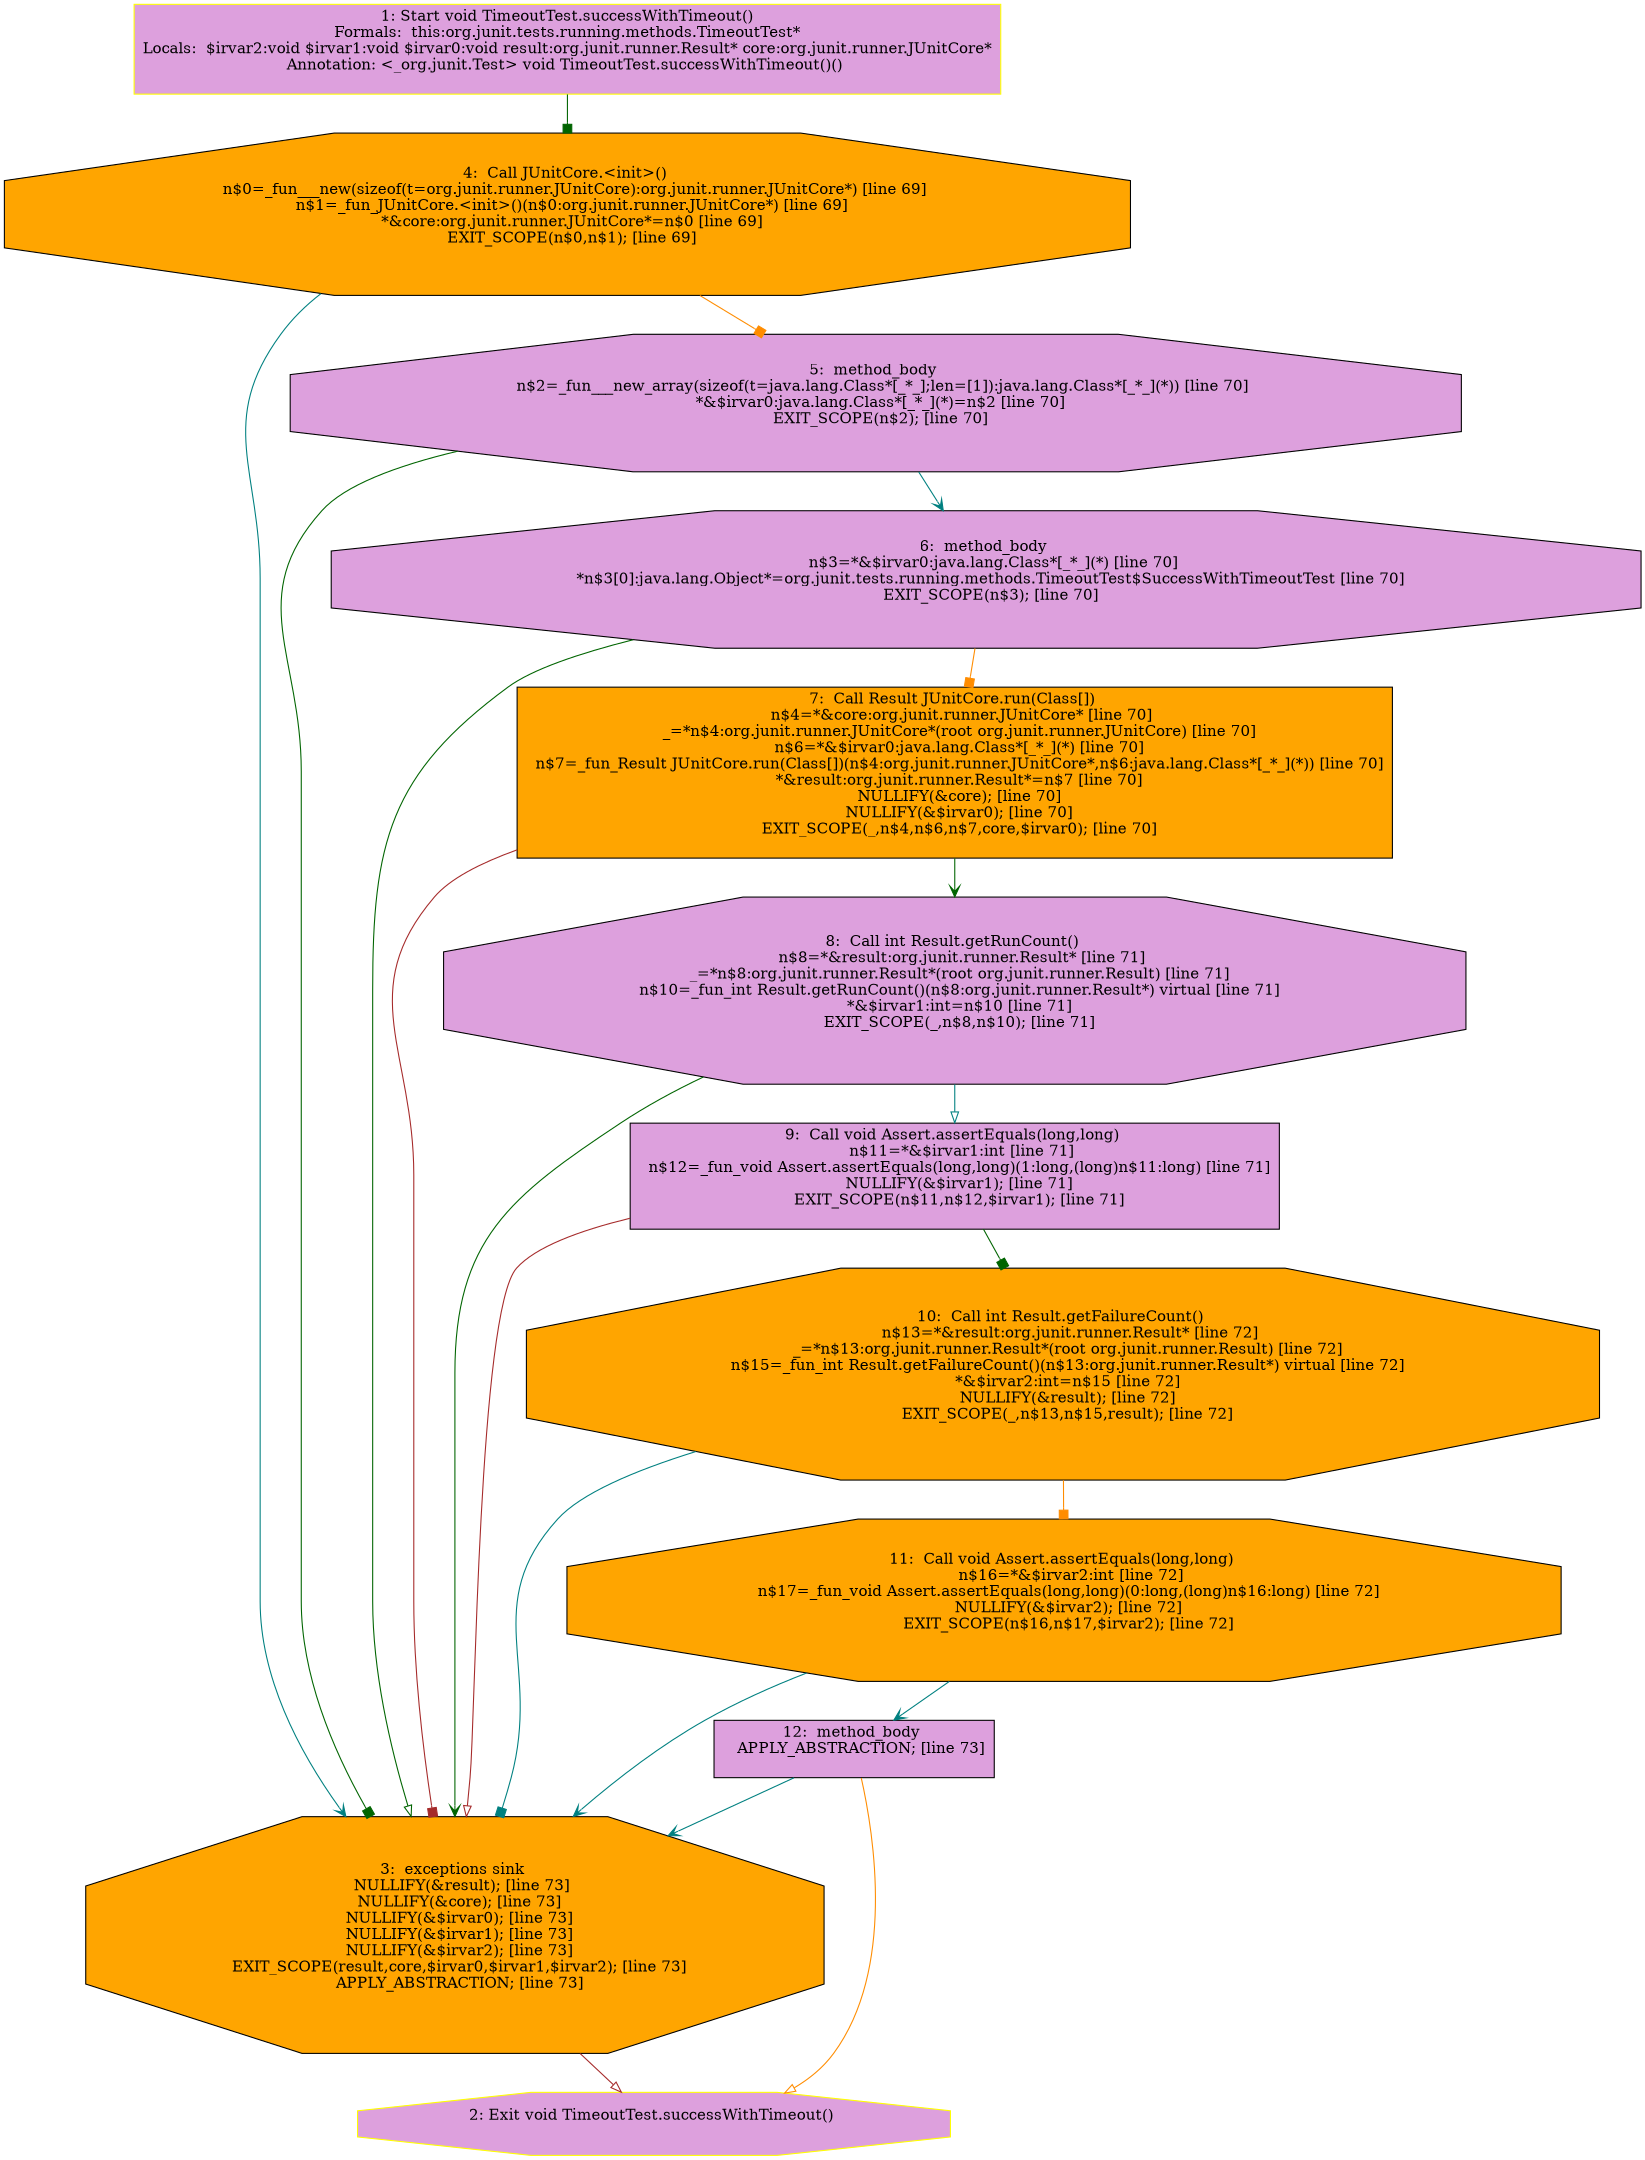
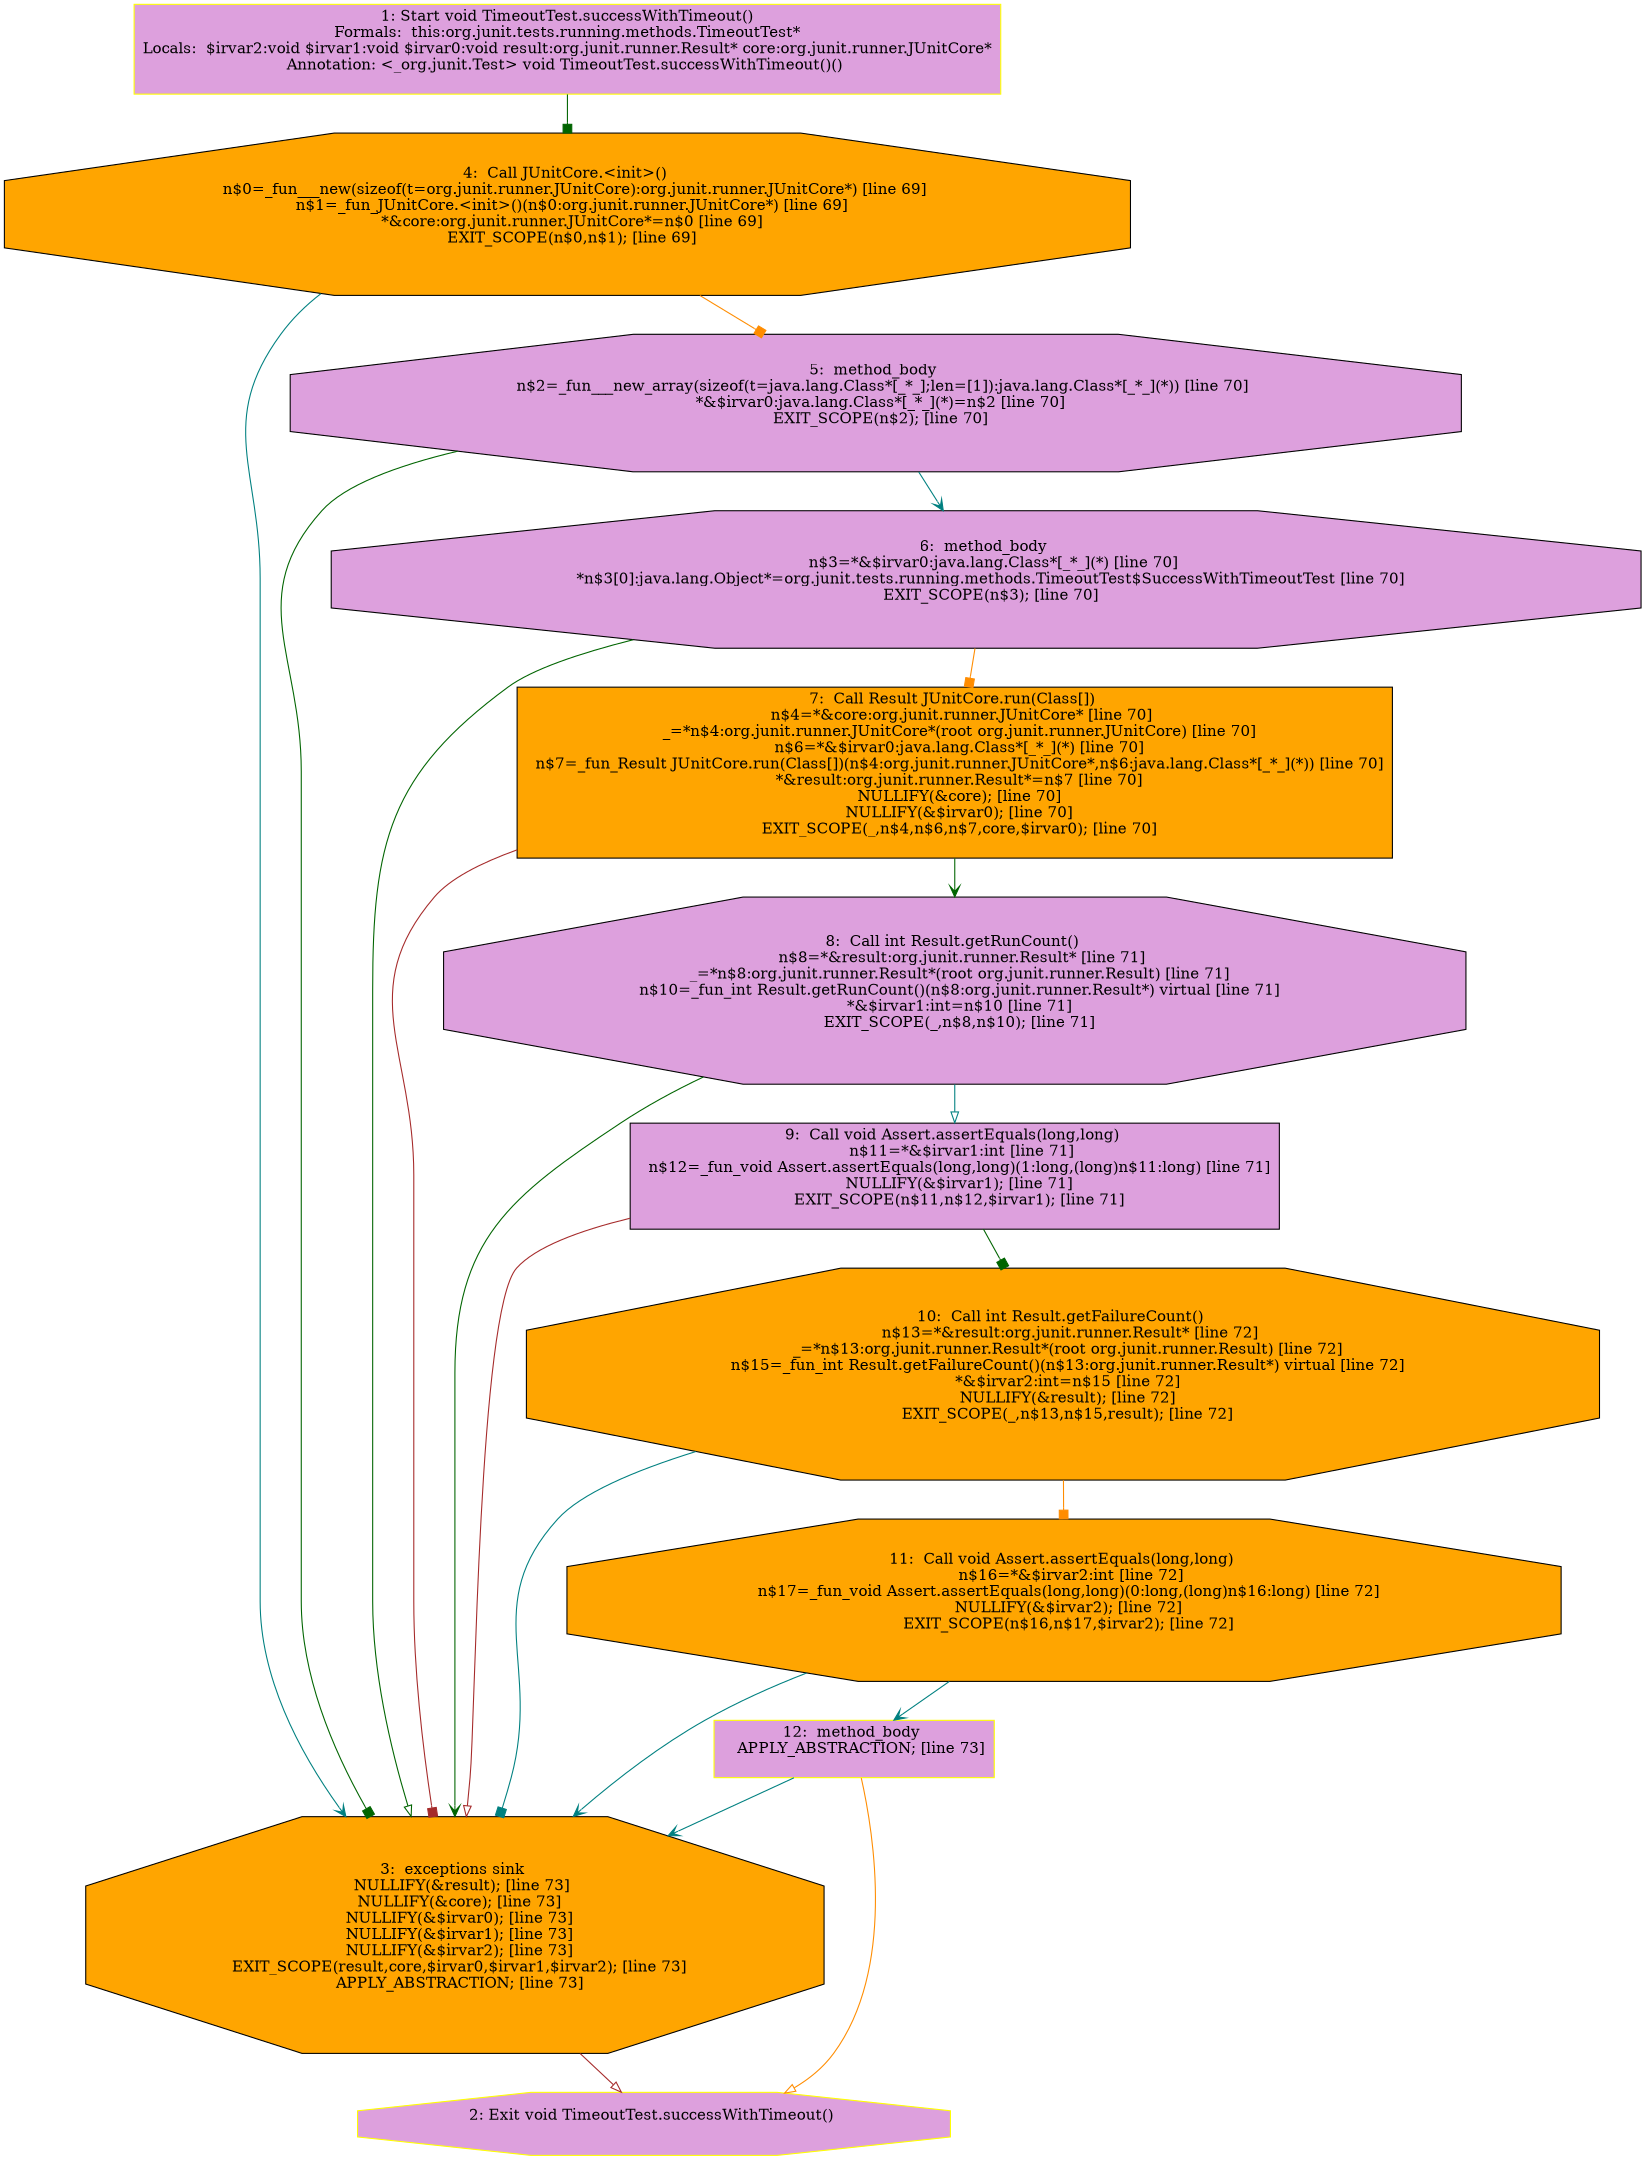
(854, 1749) -> (854, 1749)
